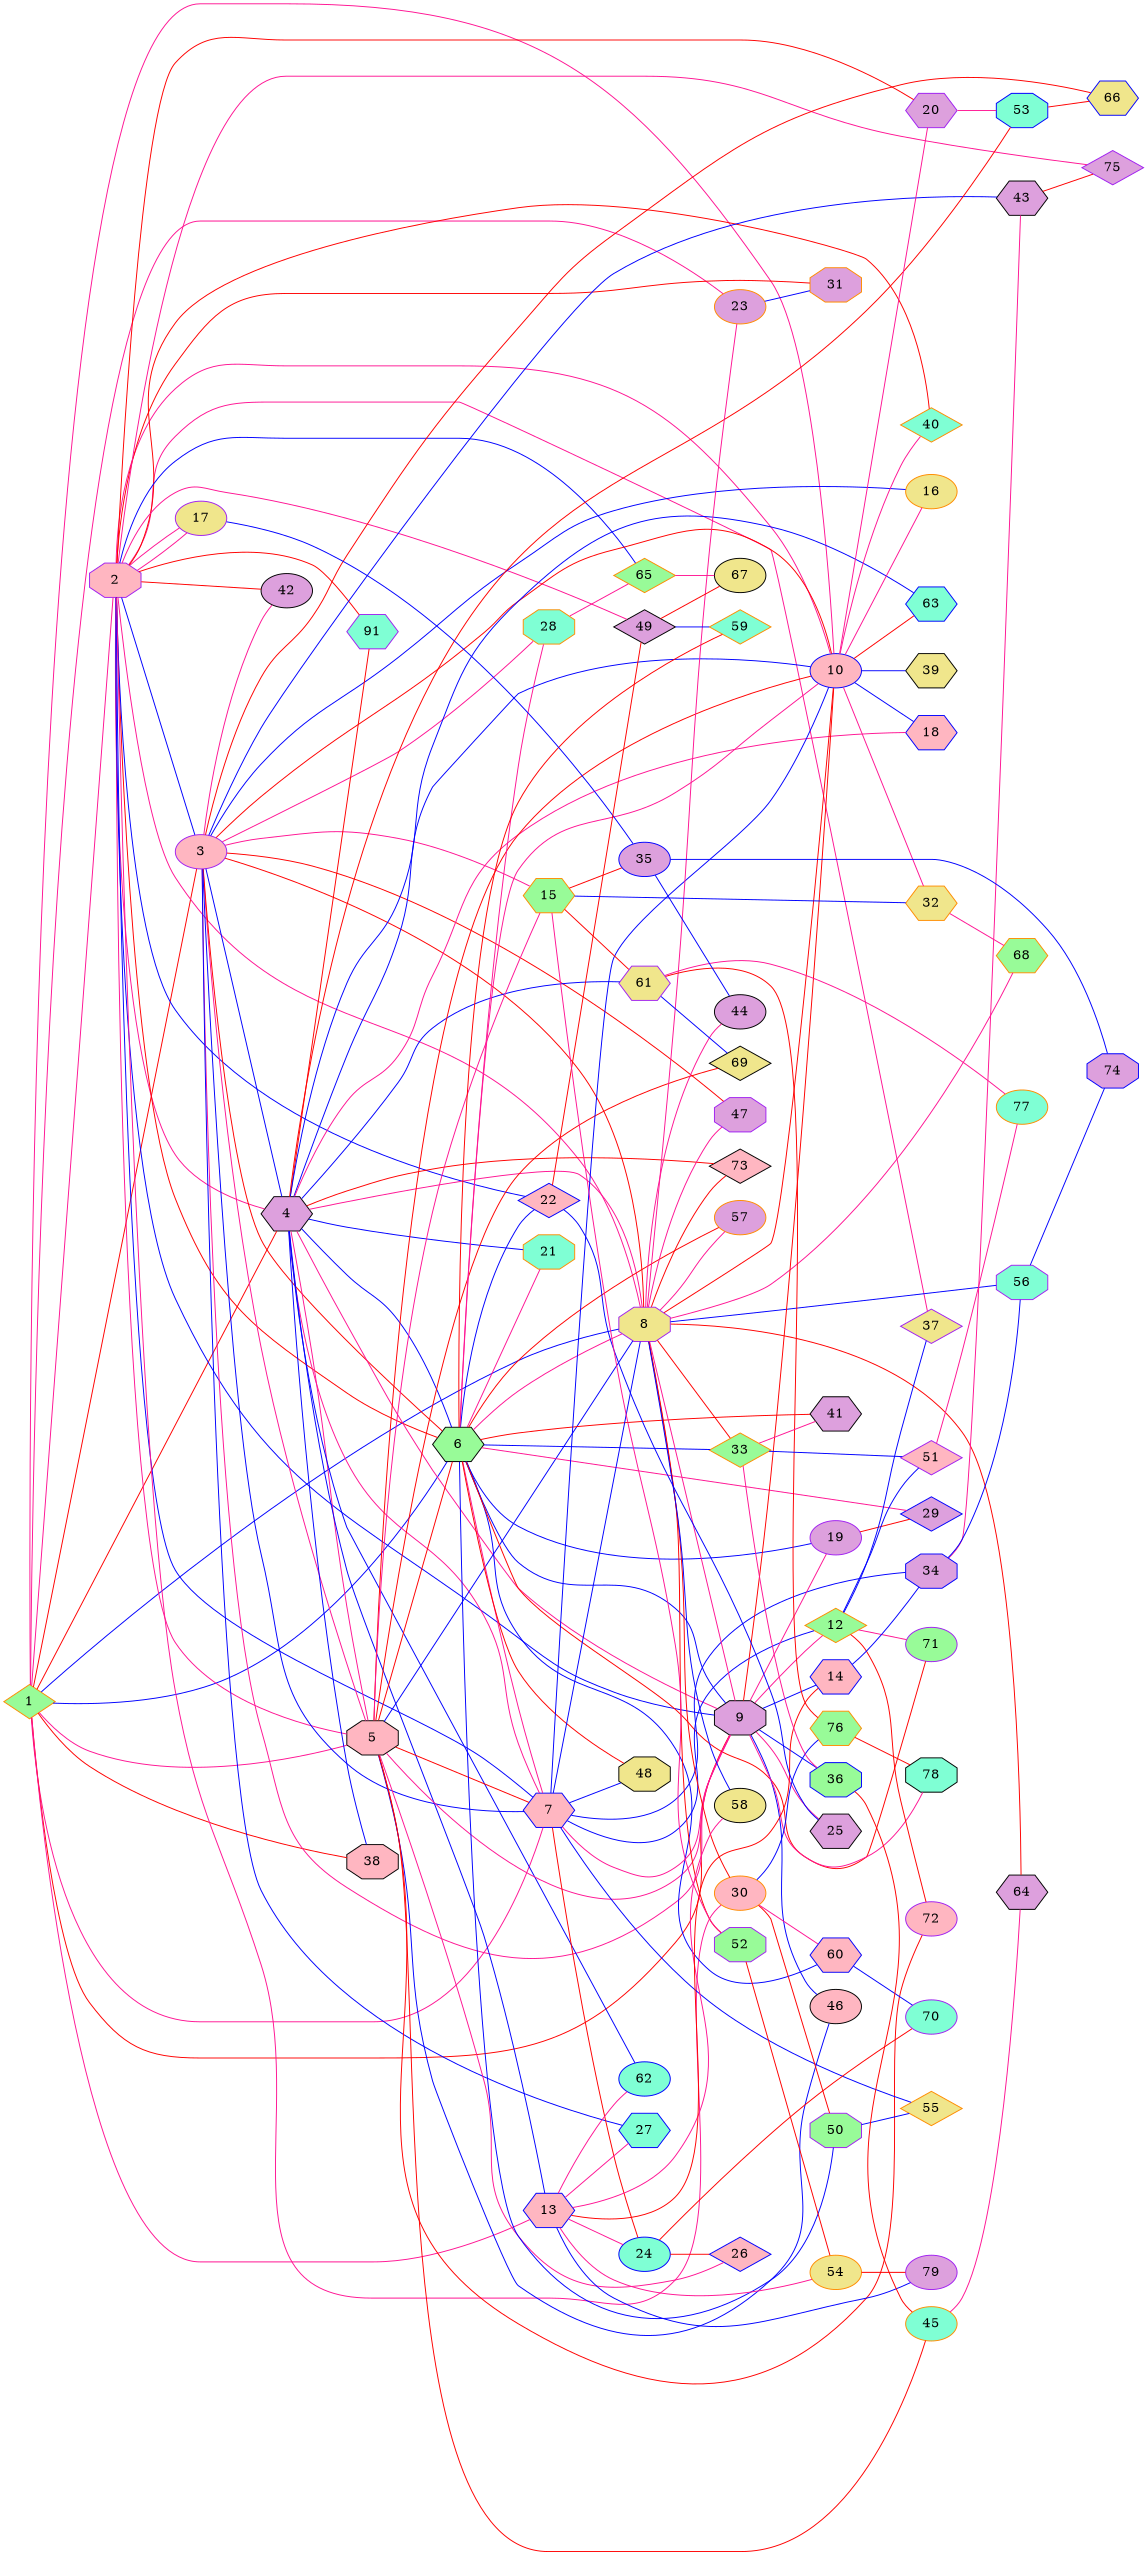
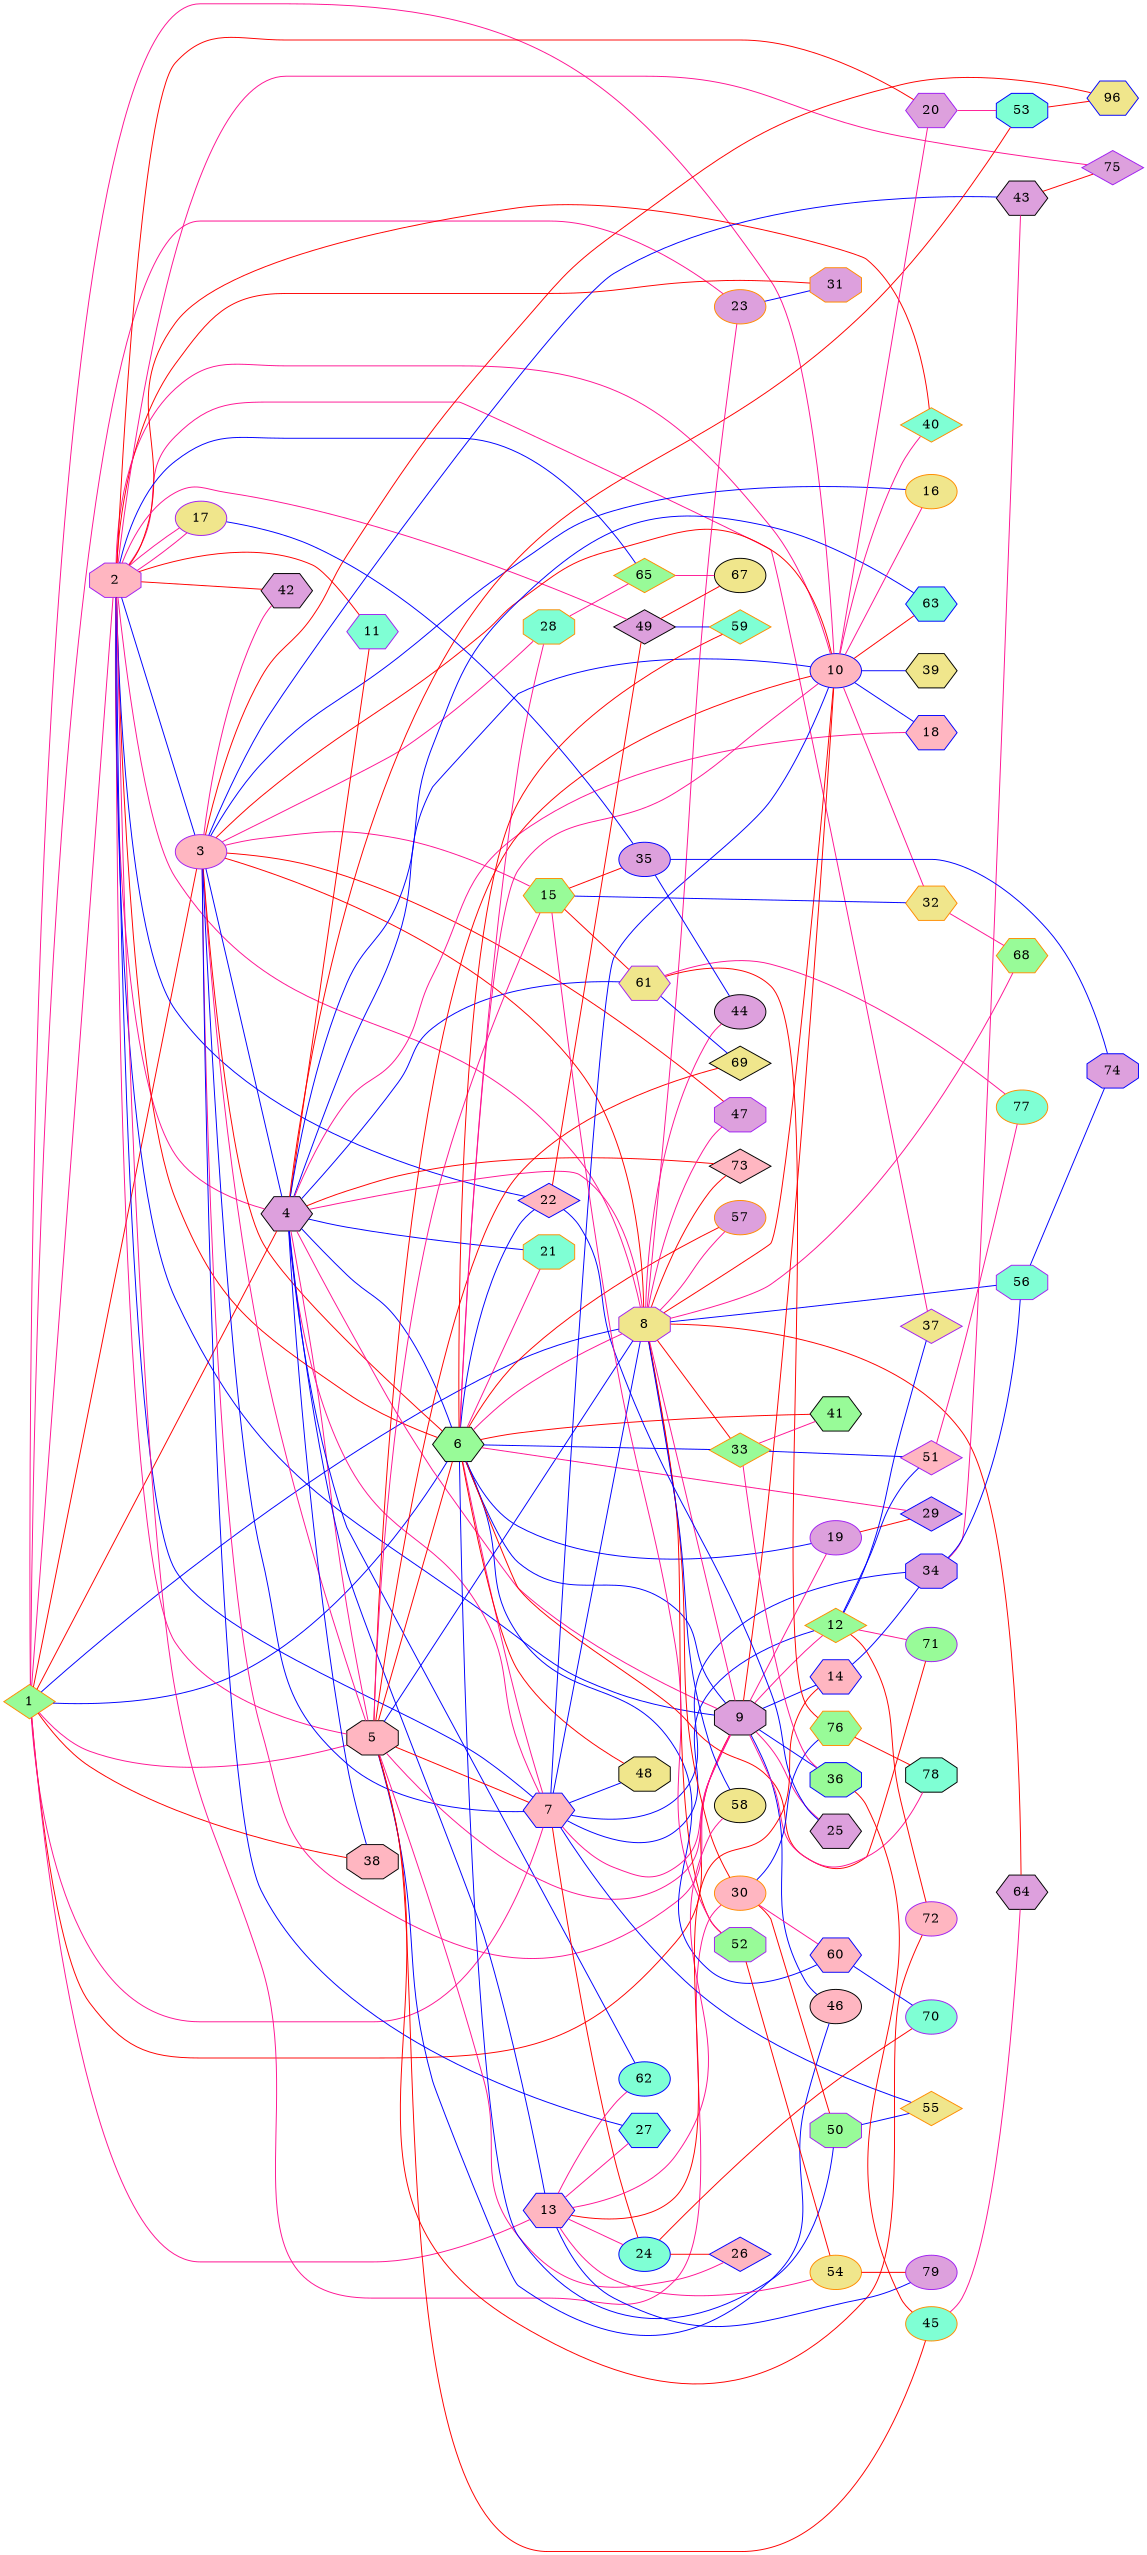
(1113, 98) -> (1113, 98)
(287, 591) -> (287, 591)
(373, 632) -> (373, 632)
(836, 1414) -> (836, 1414)
